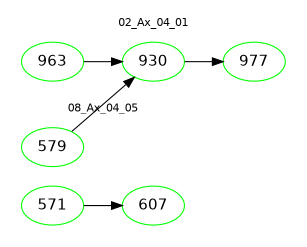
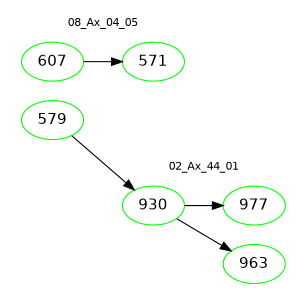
(153, 23) -> (204, 167)
(98, 62) -> (199, 232)
(98, 206) -> (98, 62)
